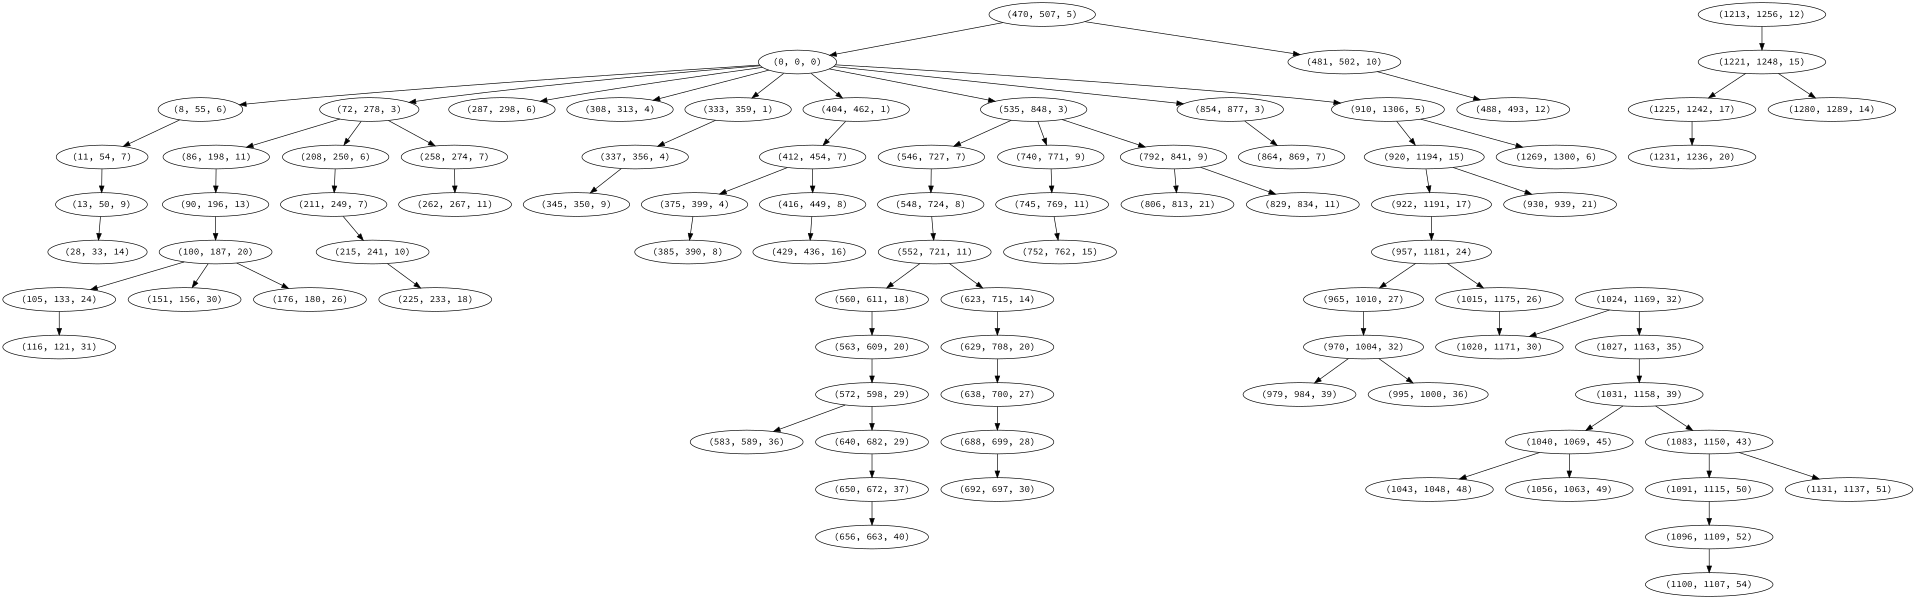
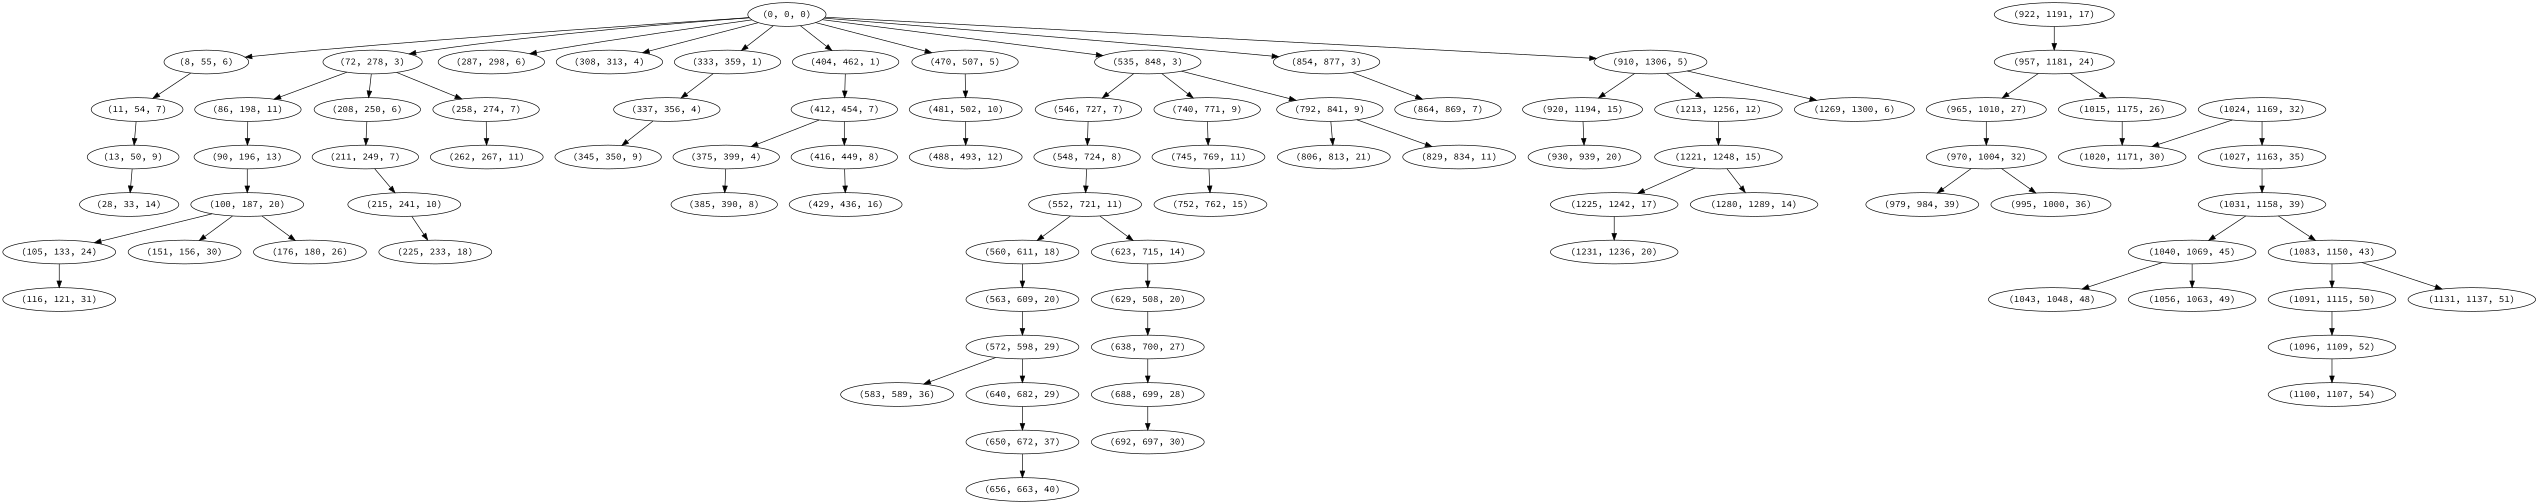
(920, 38) -> (870, 37)
none -> (1682, 84)
(1427, 178) -> none
(1560, 205) -> (1585, 157)
(997, 347) -> (1148, 300)
